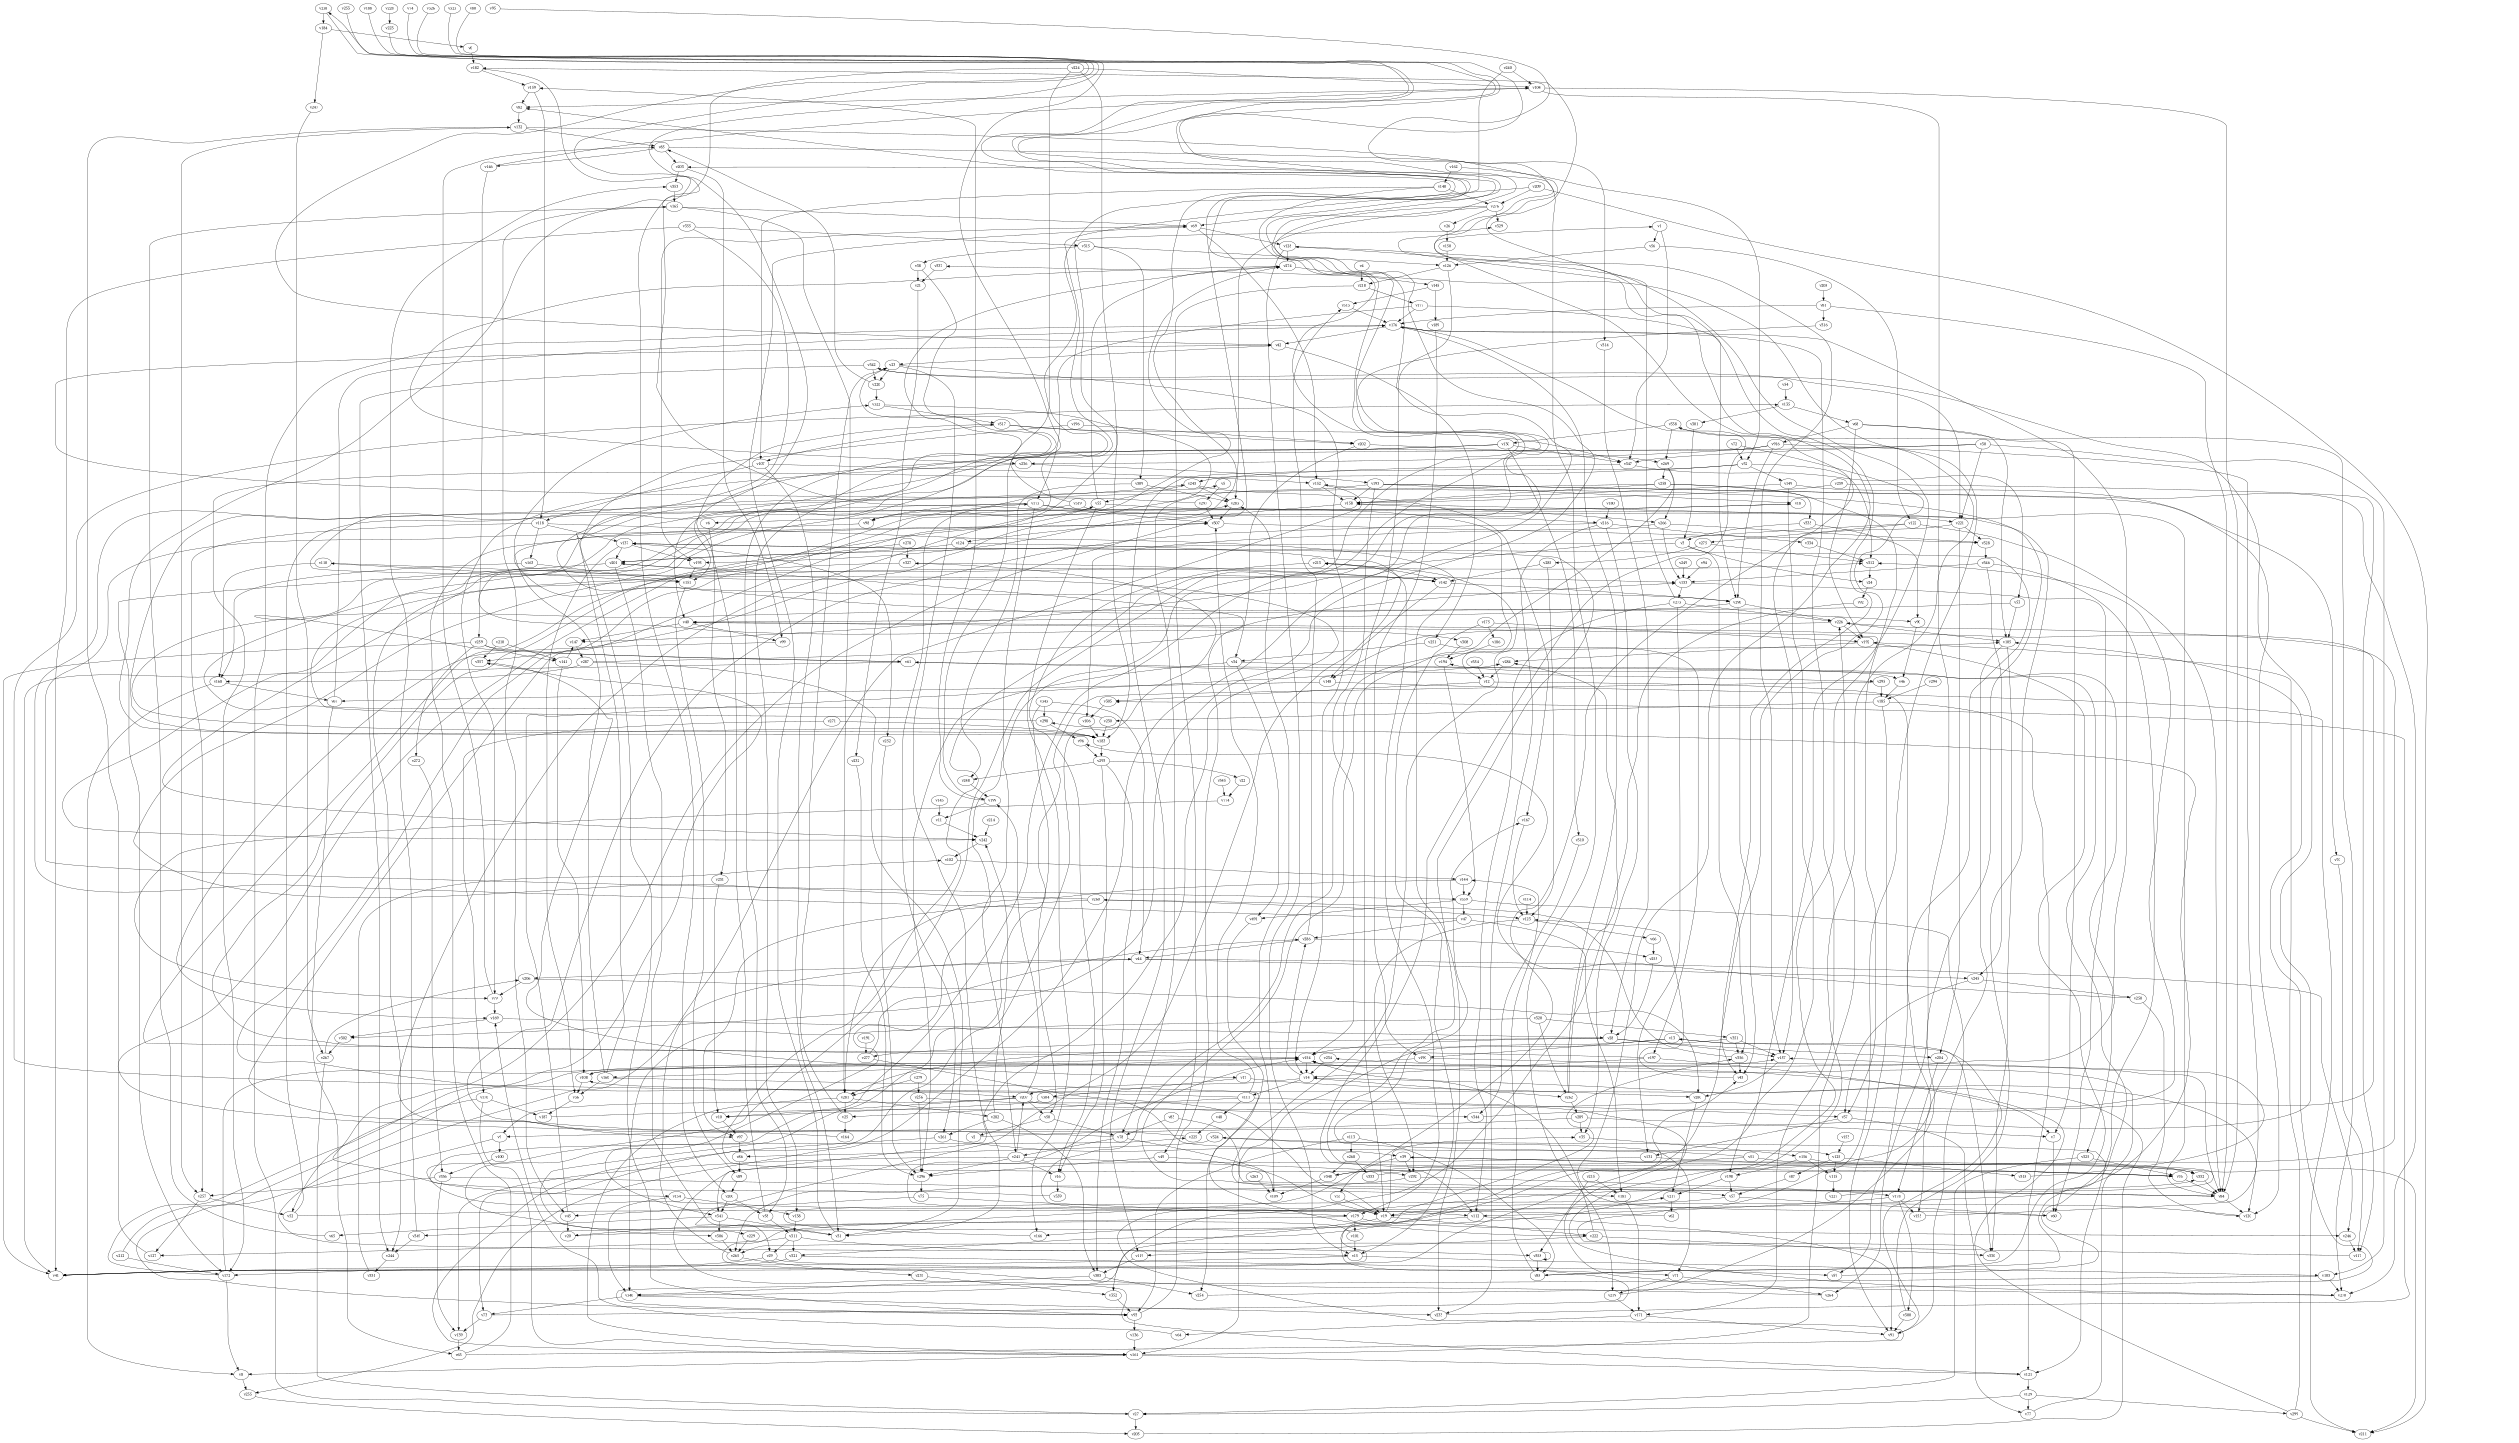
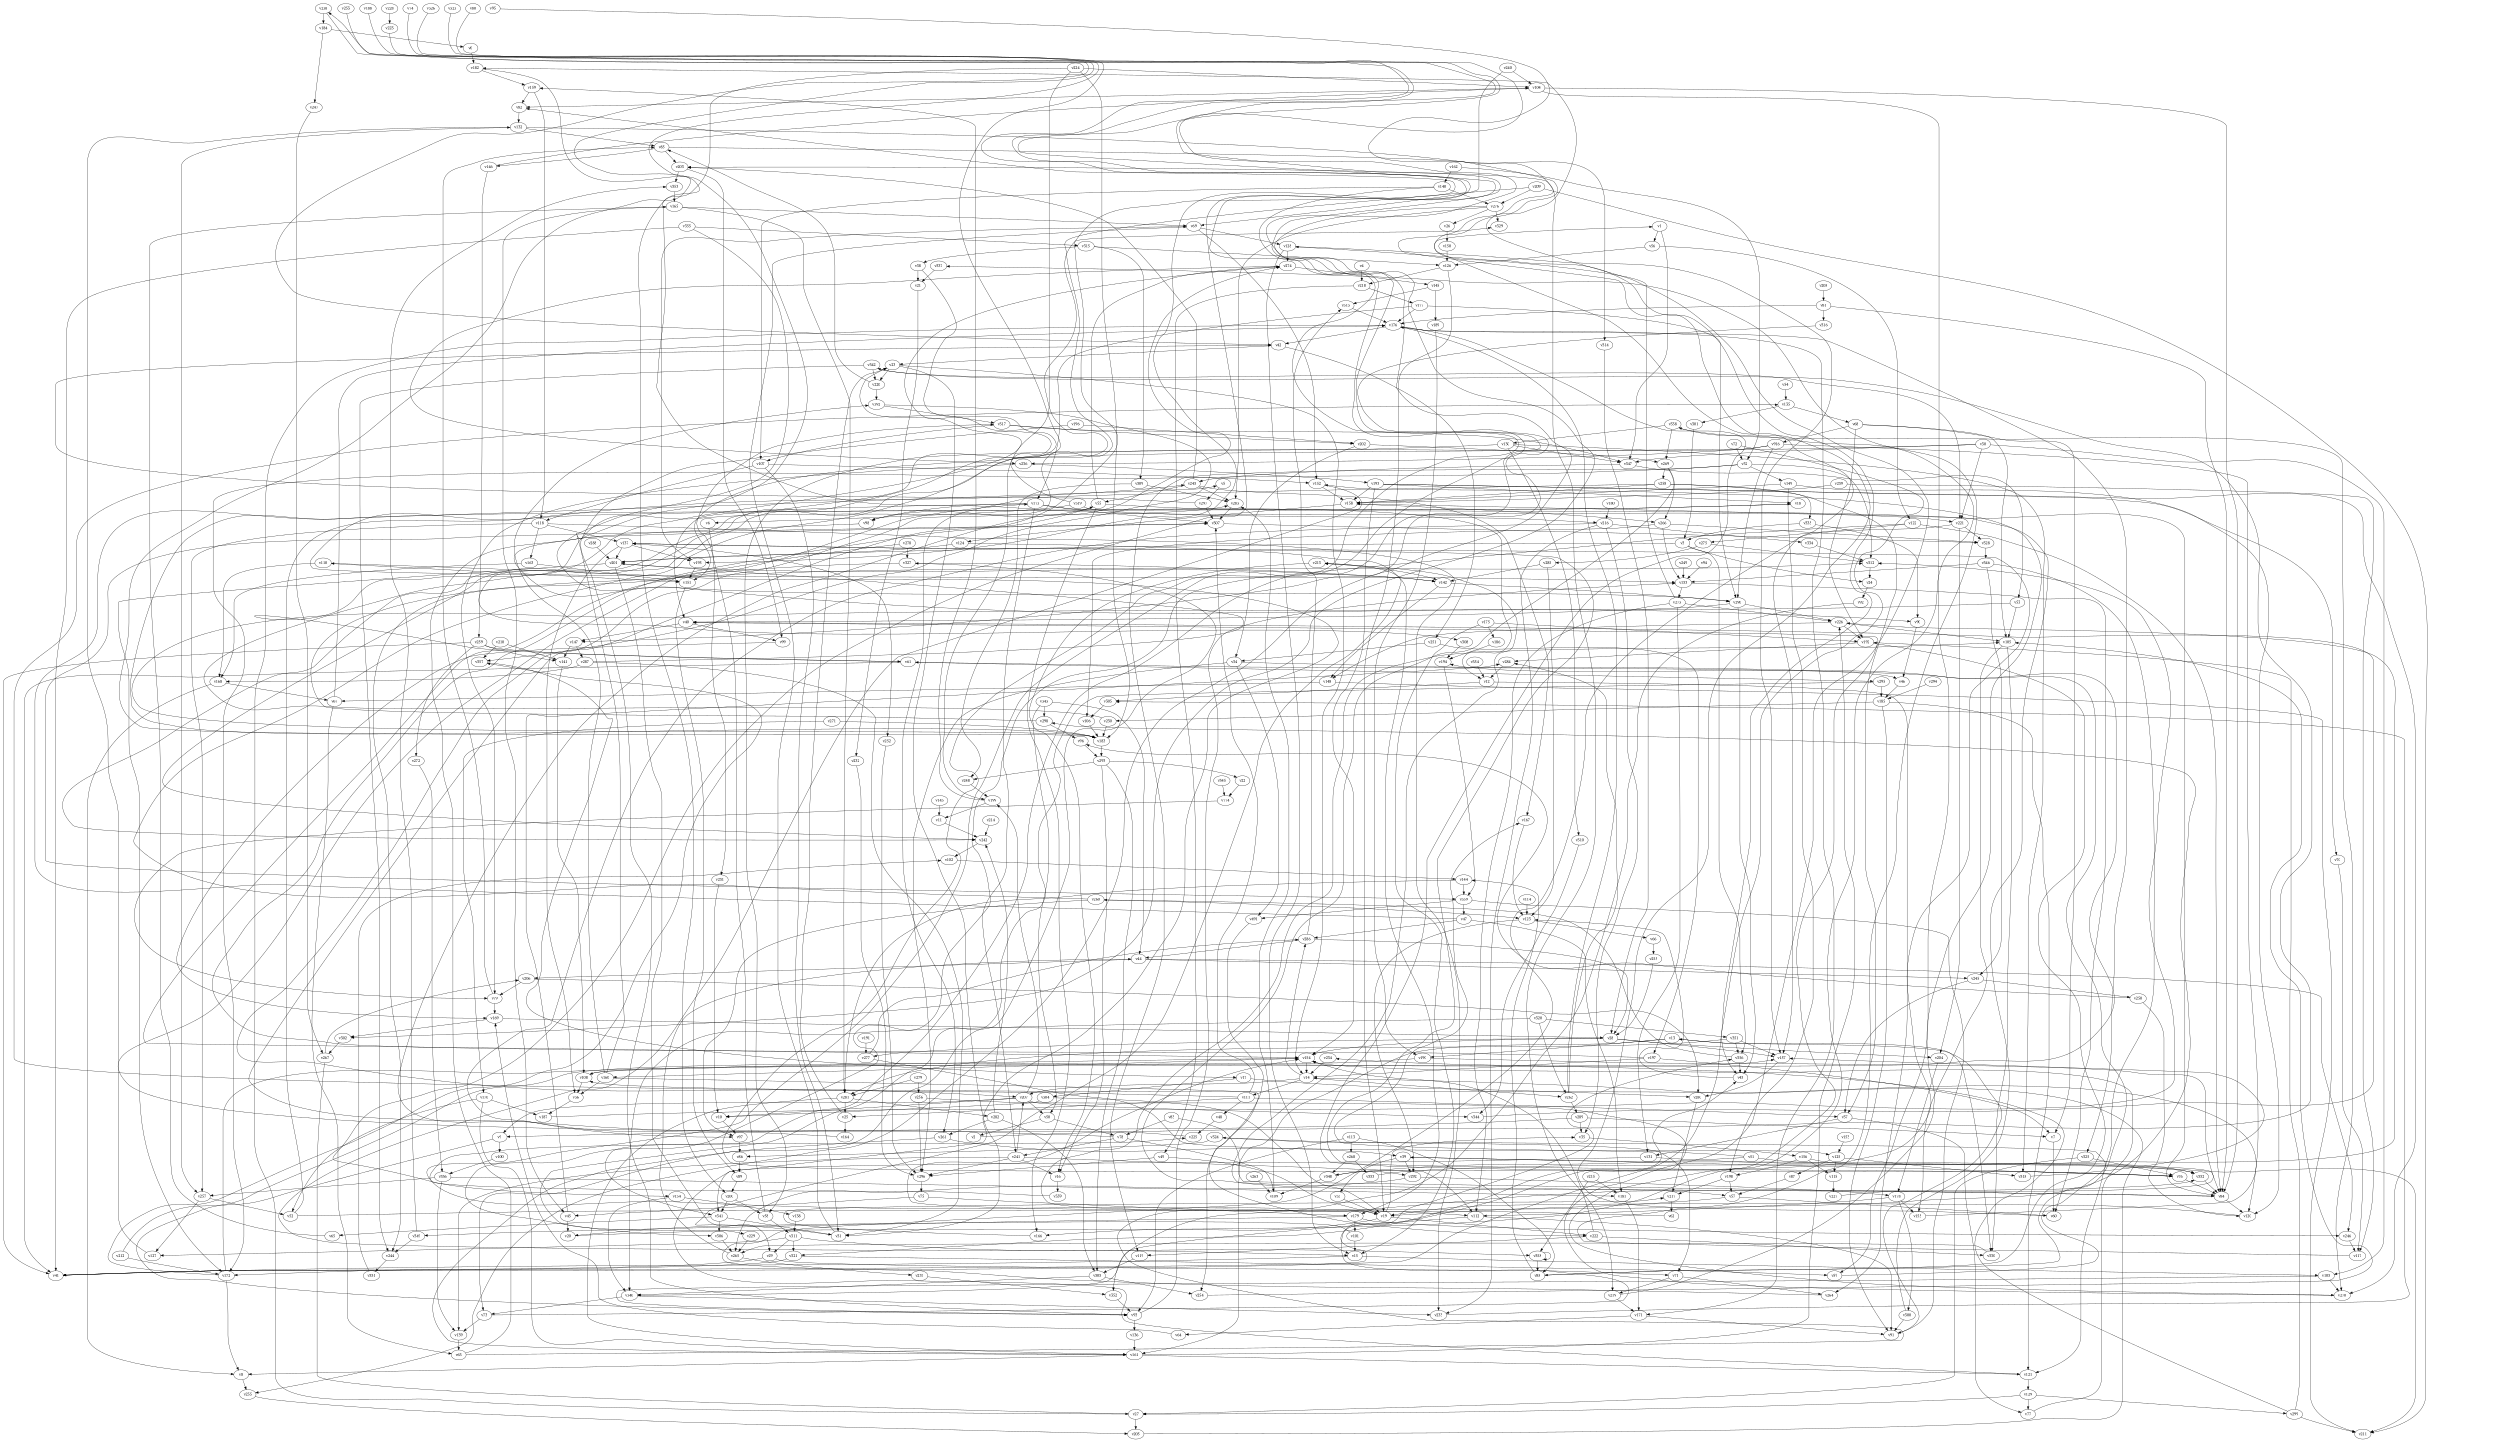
none -> (1045, 203)
(876, 405) -> (876, 405)
(768, 541) -> (2044, 544)
none -> (593, 543)
(569, 655) -> (568, 650)
(1174, 739) -> none
(1479, 942) -> (1502, 948)
